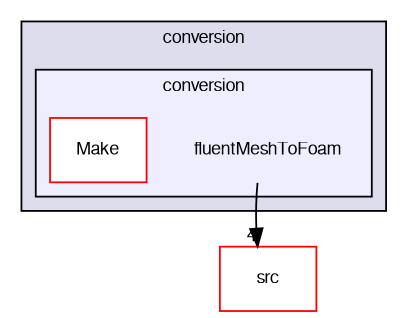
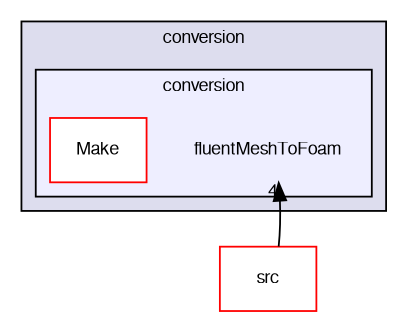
(256, 206) -> (280, 224)
